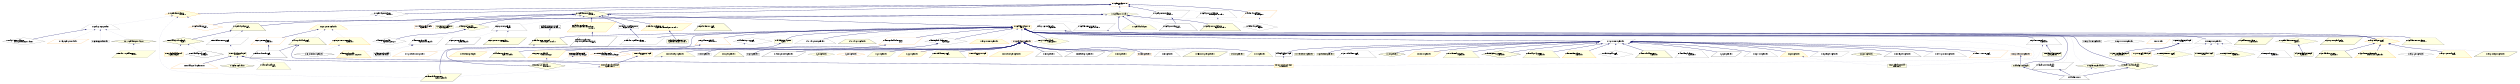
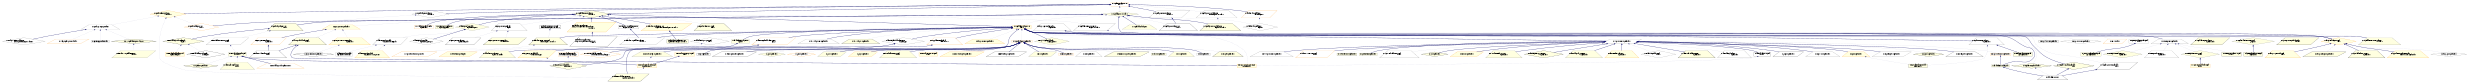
(2158, 49) -> (2200, 62)
(1049, 54) -> none
